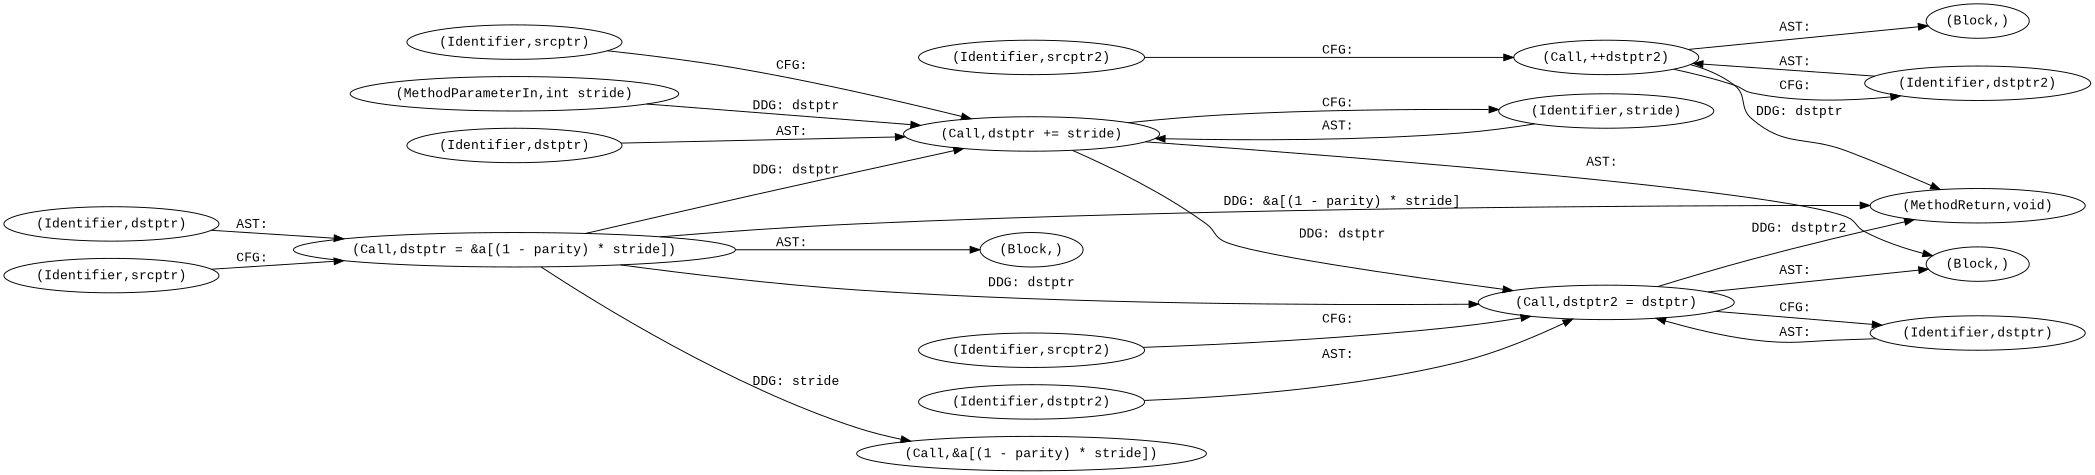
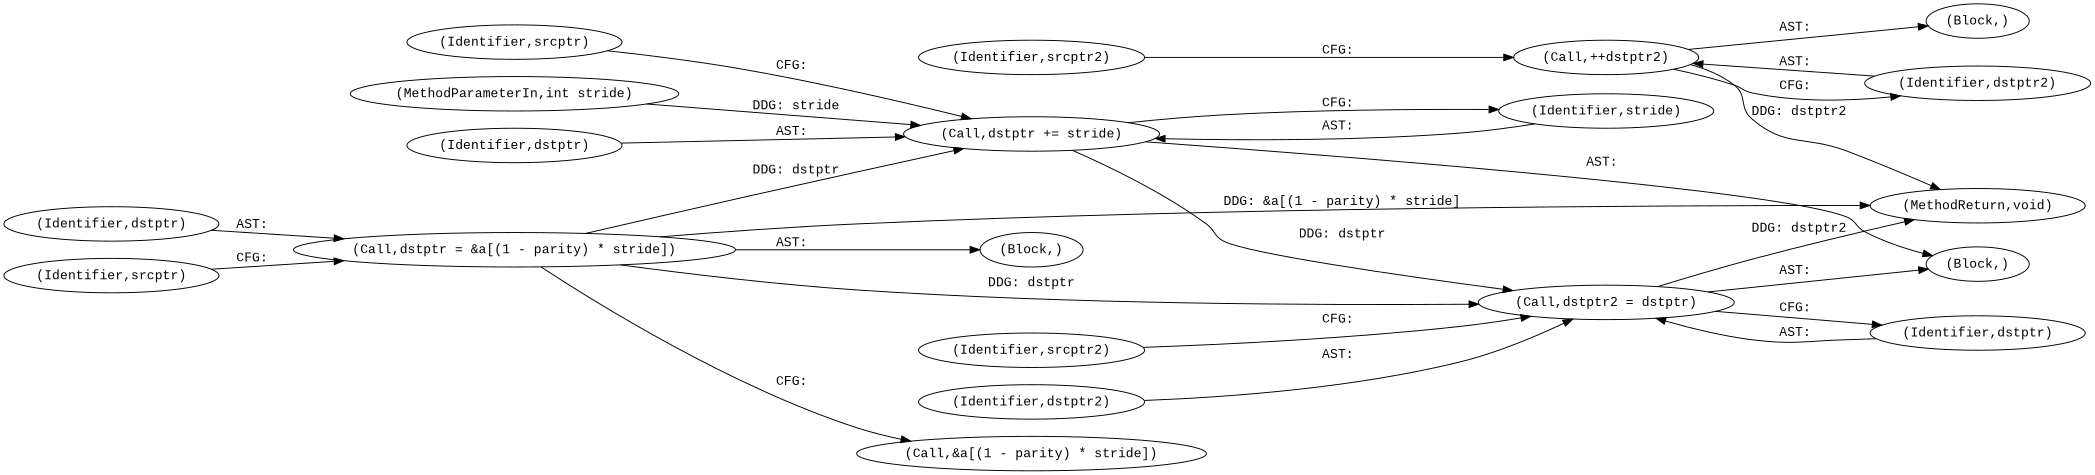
(796, 106) -> (796, 106)
(1799, 111) -> (1799, 111)
(796, 381) -> (796, 381)
